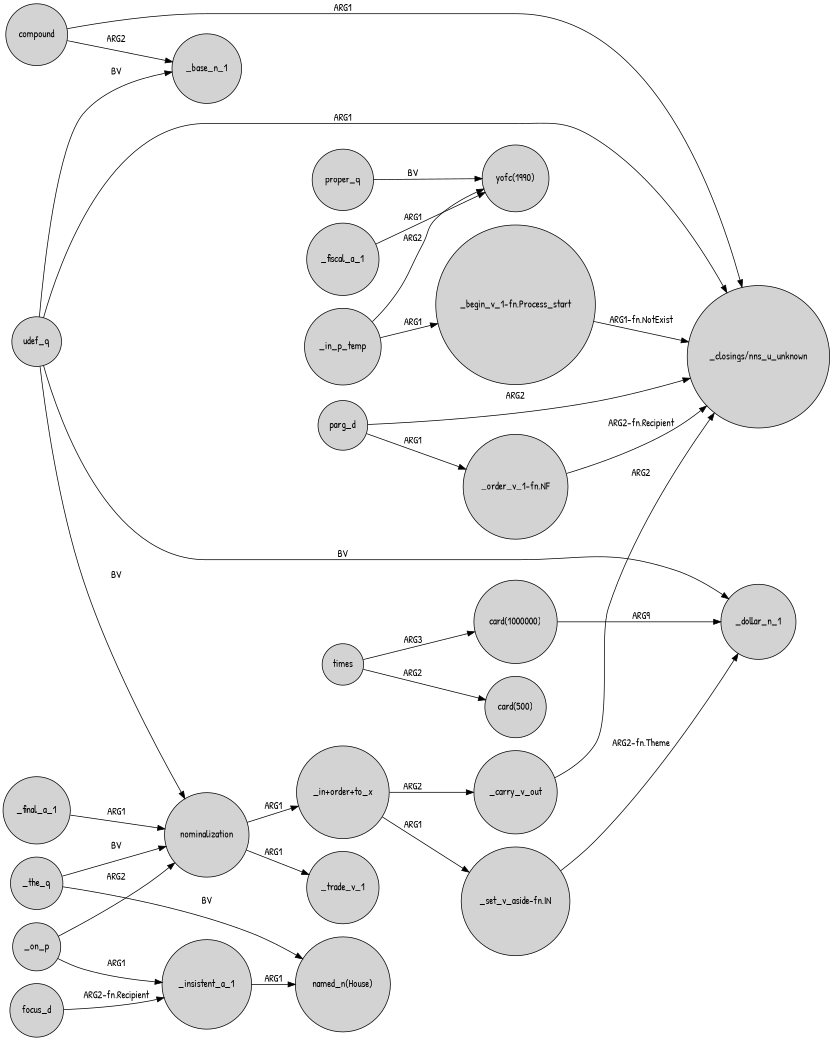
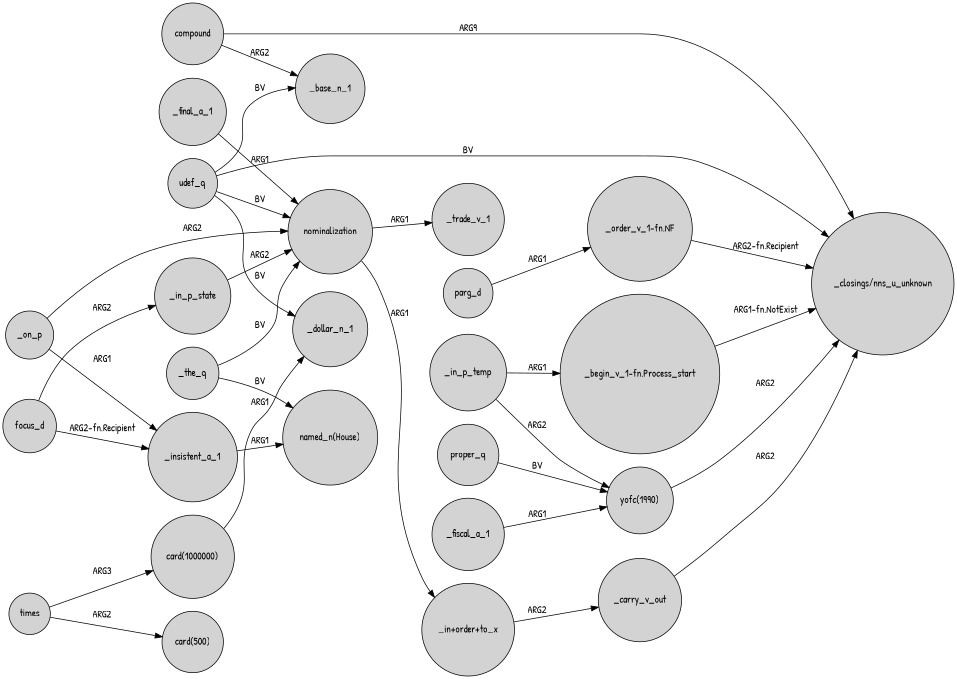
(343, 8) -> (468, 28)
(343, 118) -> (468, 151)
none -> (193, 296)
(527, 412) -> (760, 426)
(641, 616) -> (260, 403)
(516, 901) -> none
